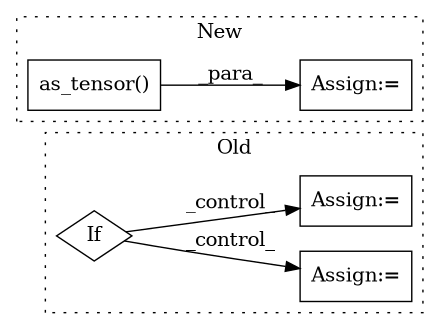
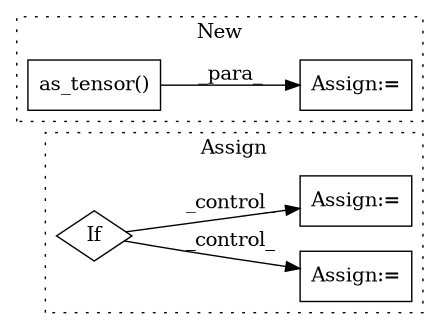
(234, 149) -> (234, 149)
